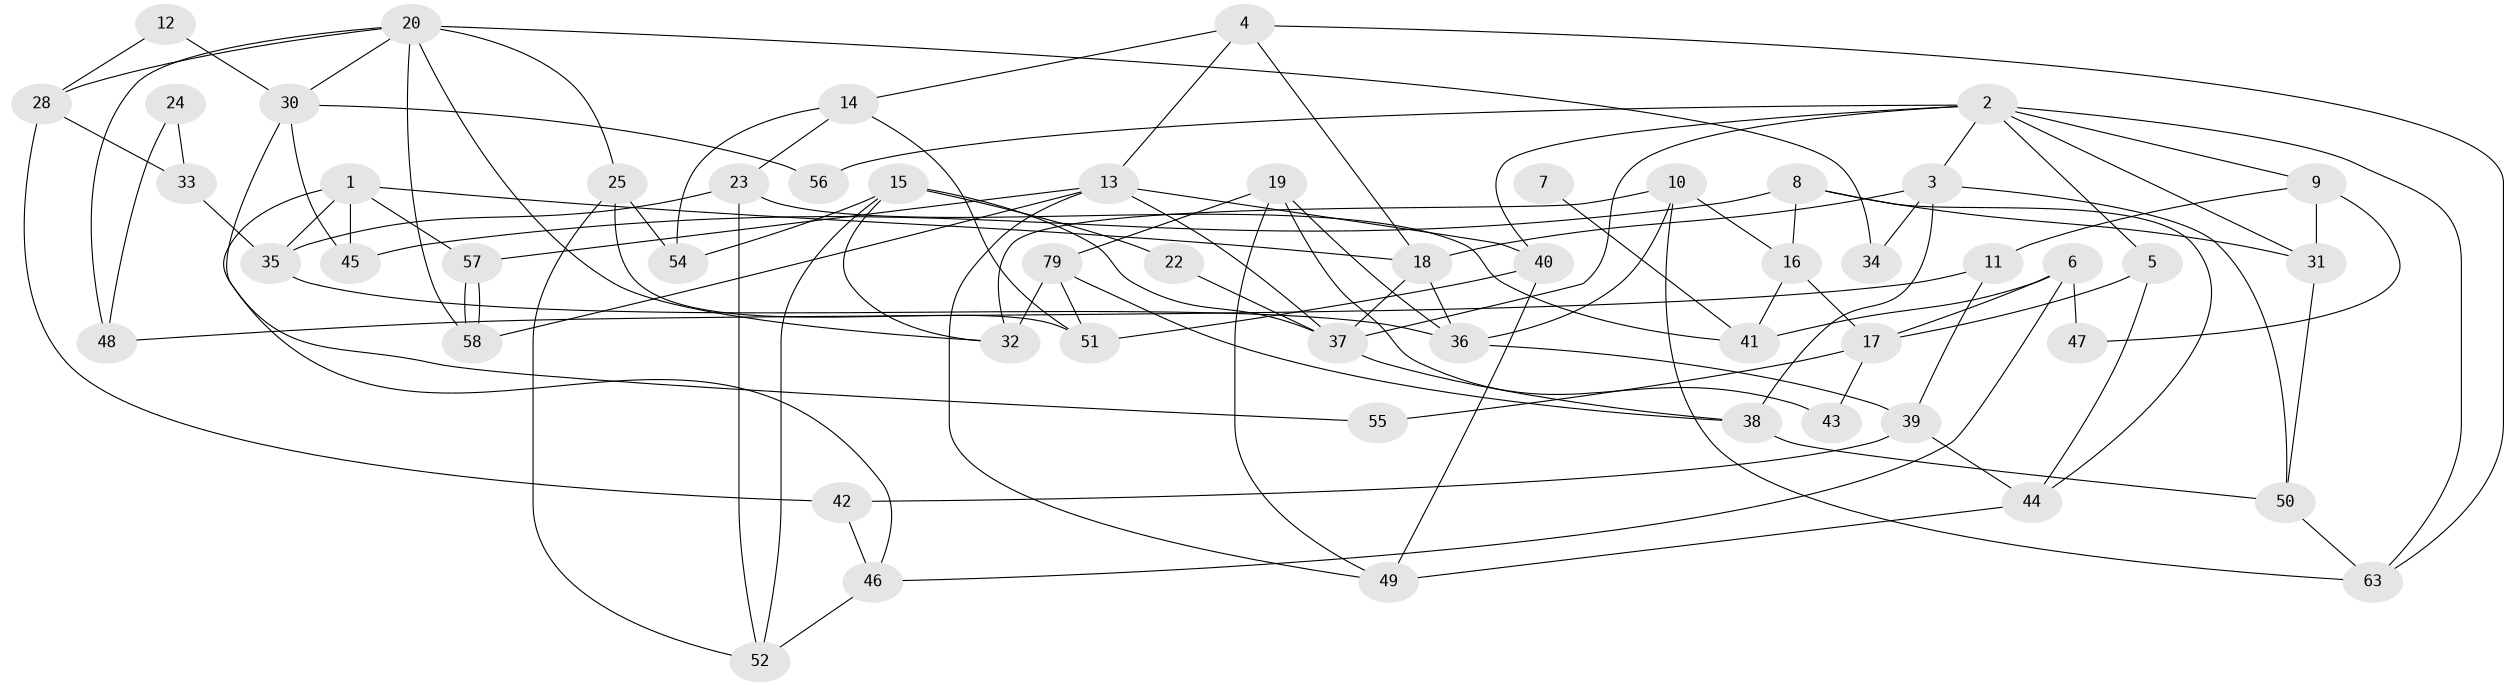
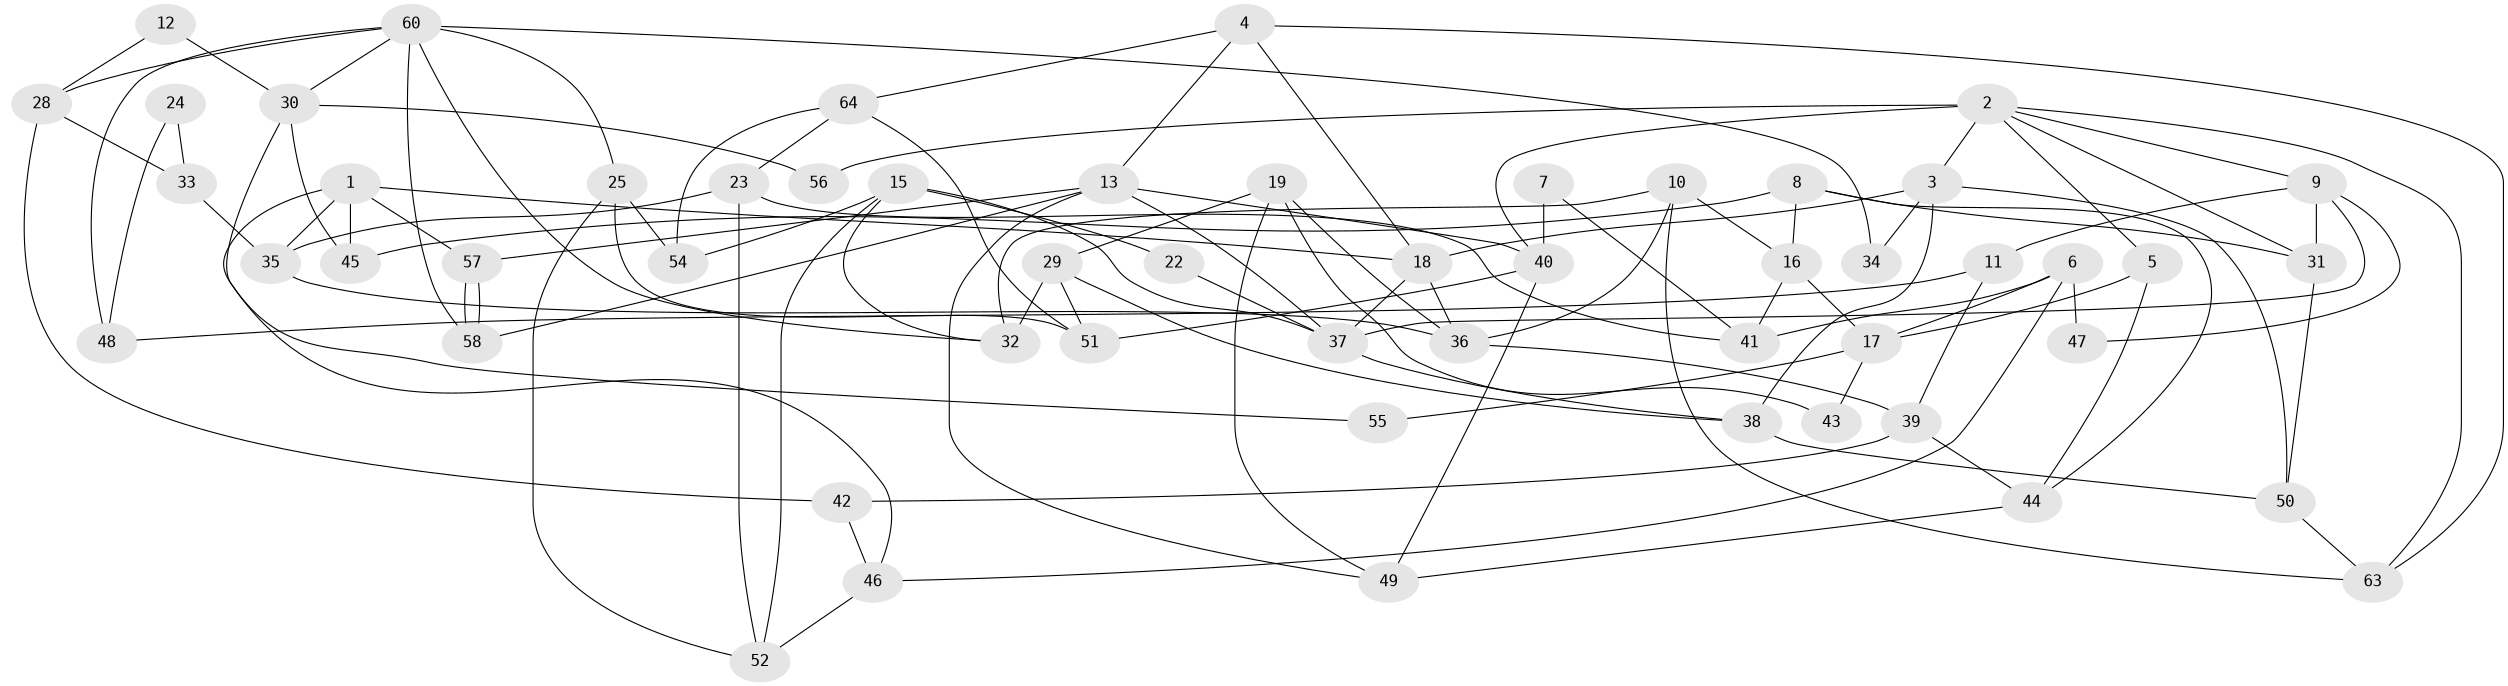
(411, 24) -> (411, 24)
(849, 104) -> (849, 104)
(1626, 175) -> (1826, 316)
none -> (1544, 229)
(1052, 263) -> (1052, 263)
